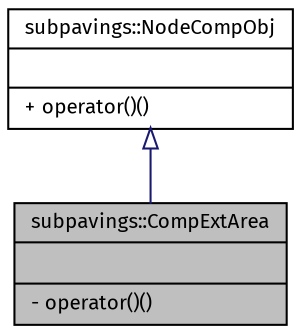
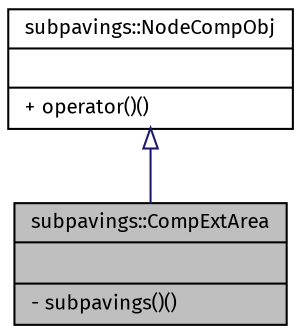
(92, 303) -> (104, 303)
